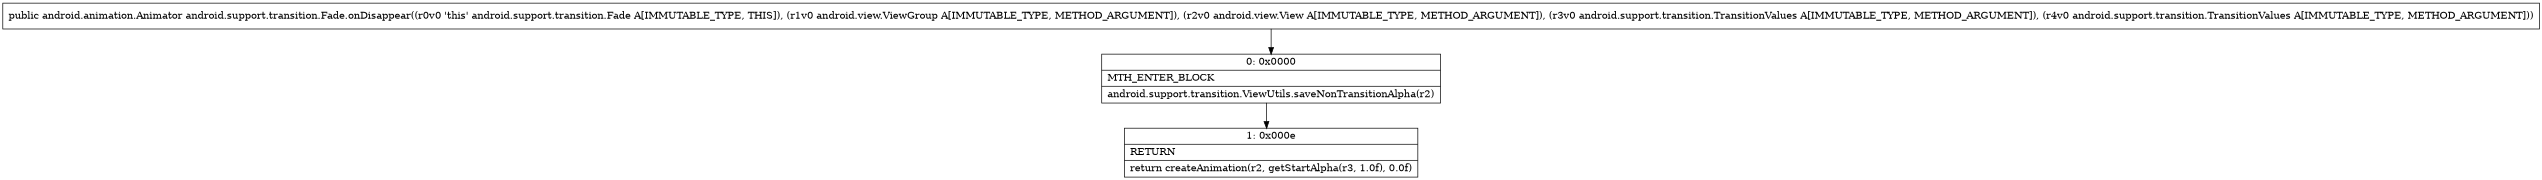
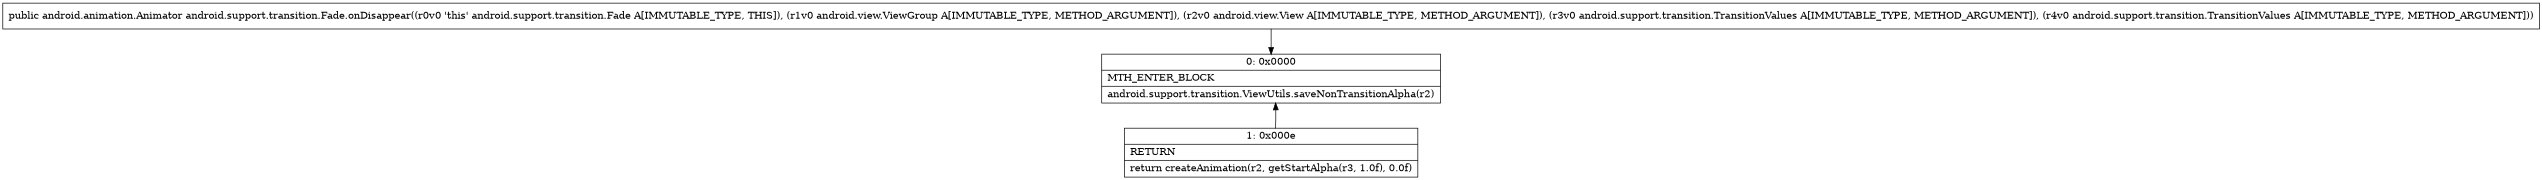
(1266, 112) -> (1276, 119)
